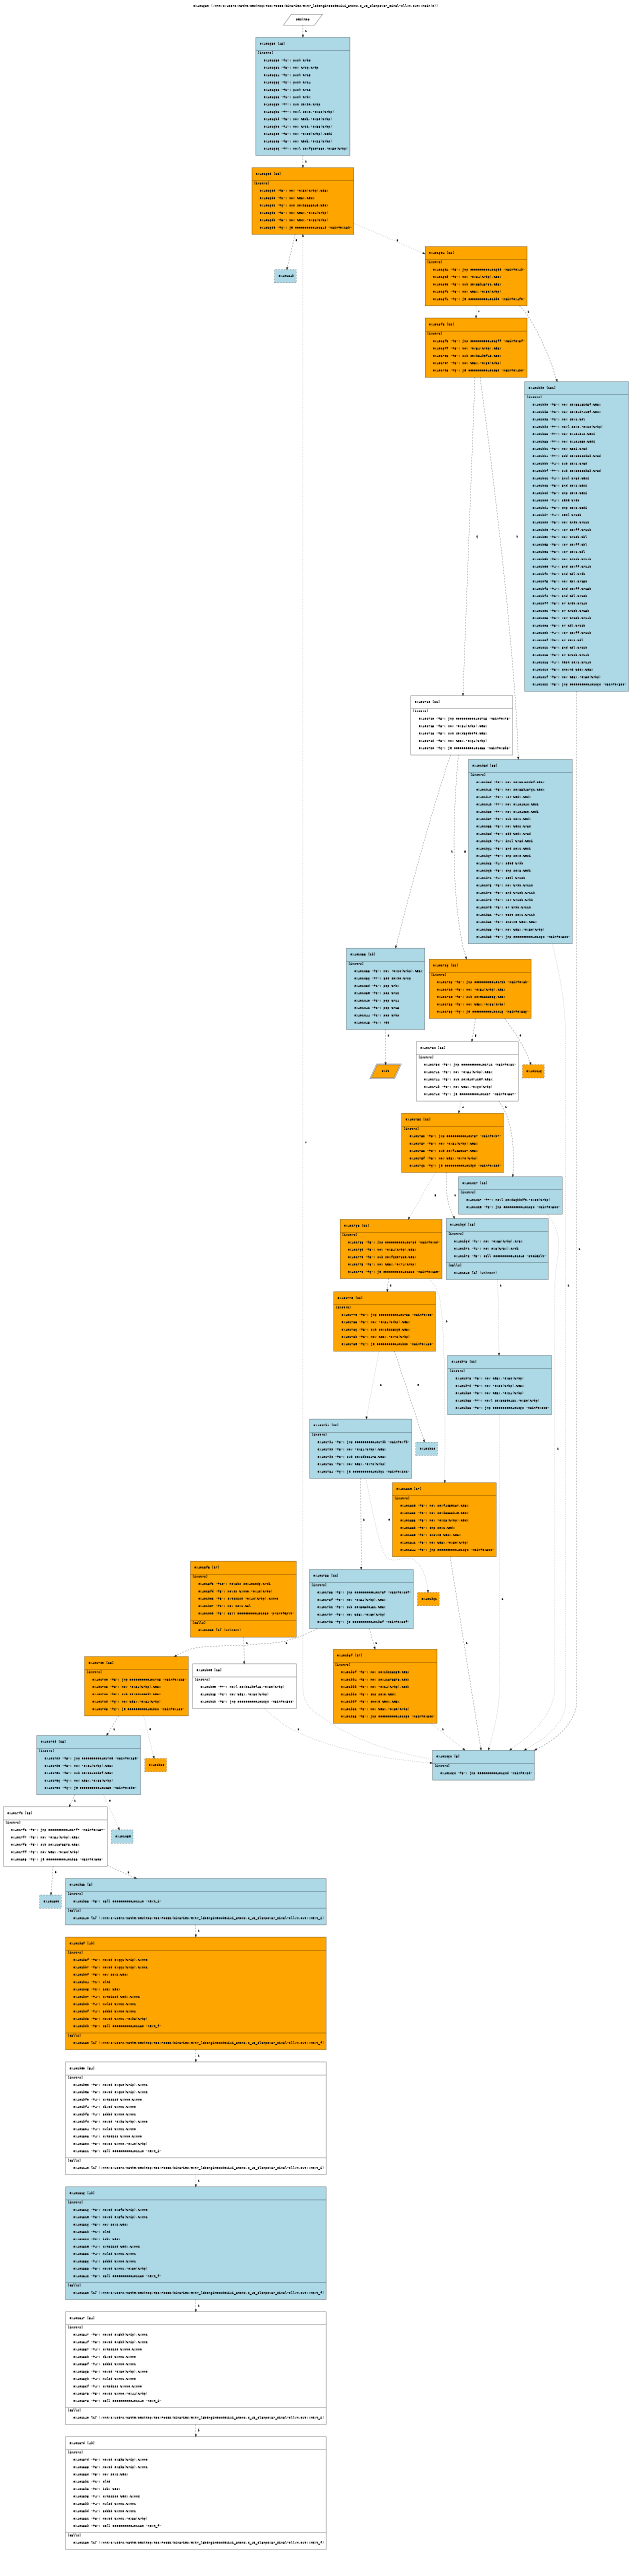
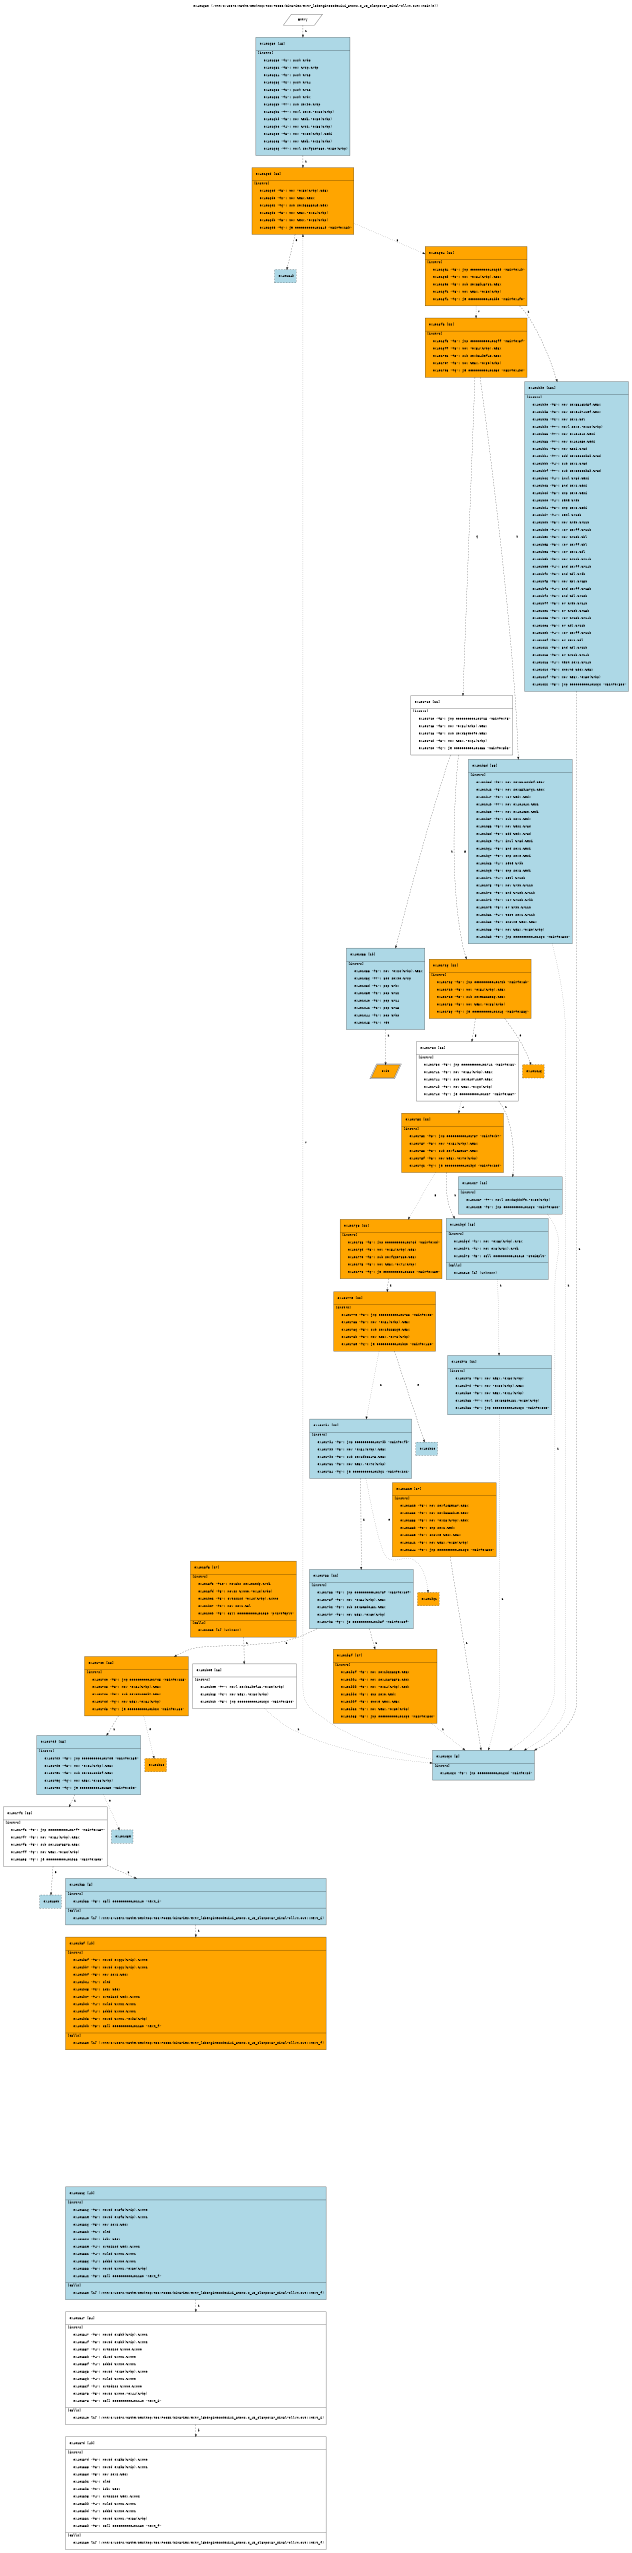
(303, 20) -> (303, 20)
(445, 1378) -> none
(196, 2118) -> none
